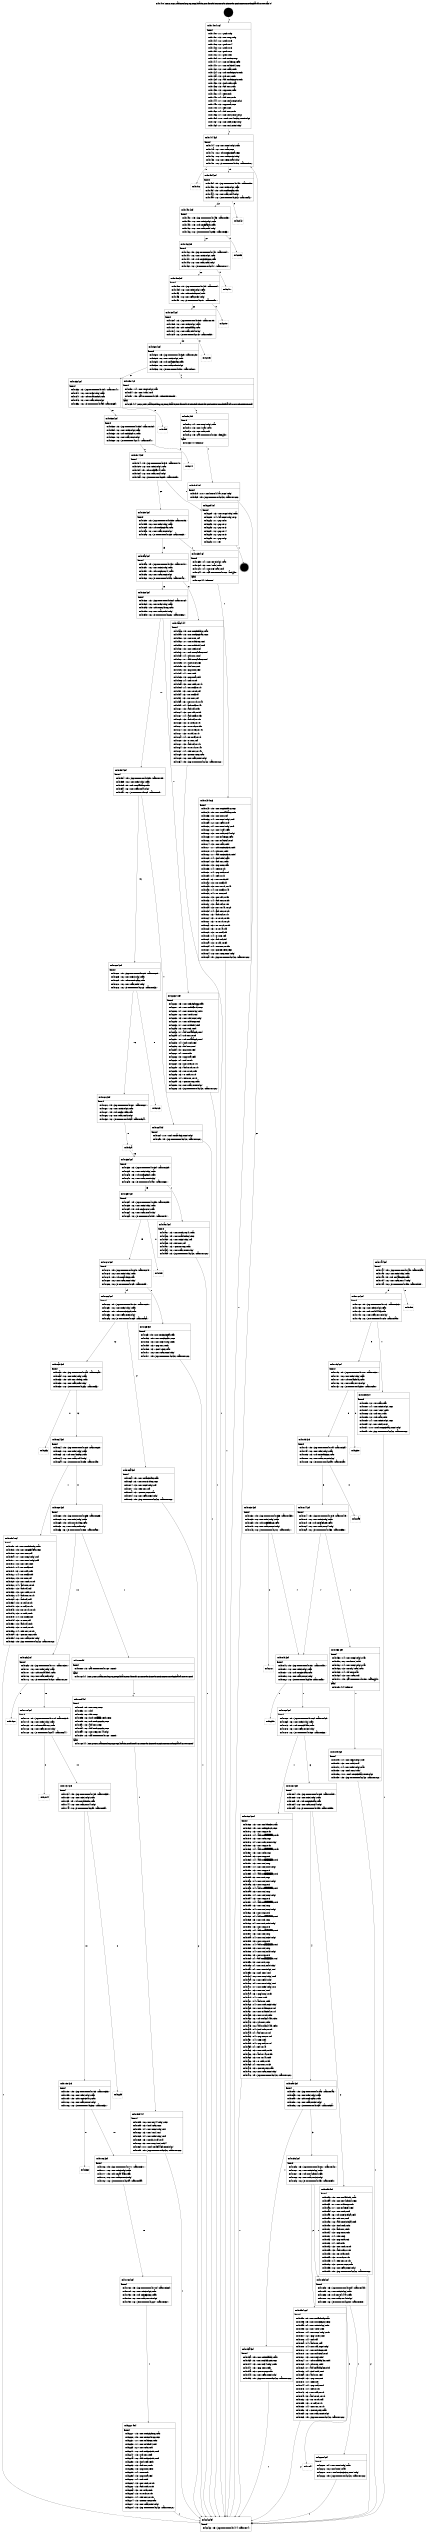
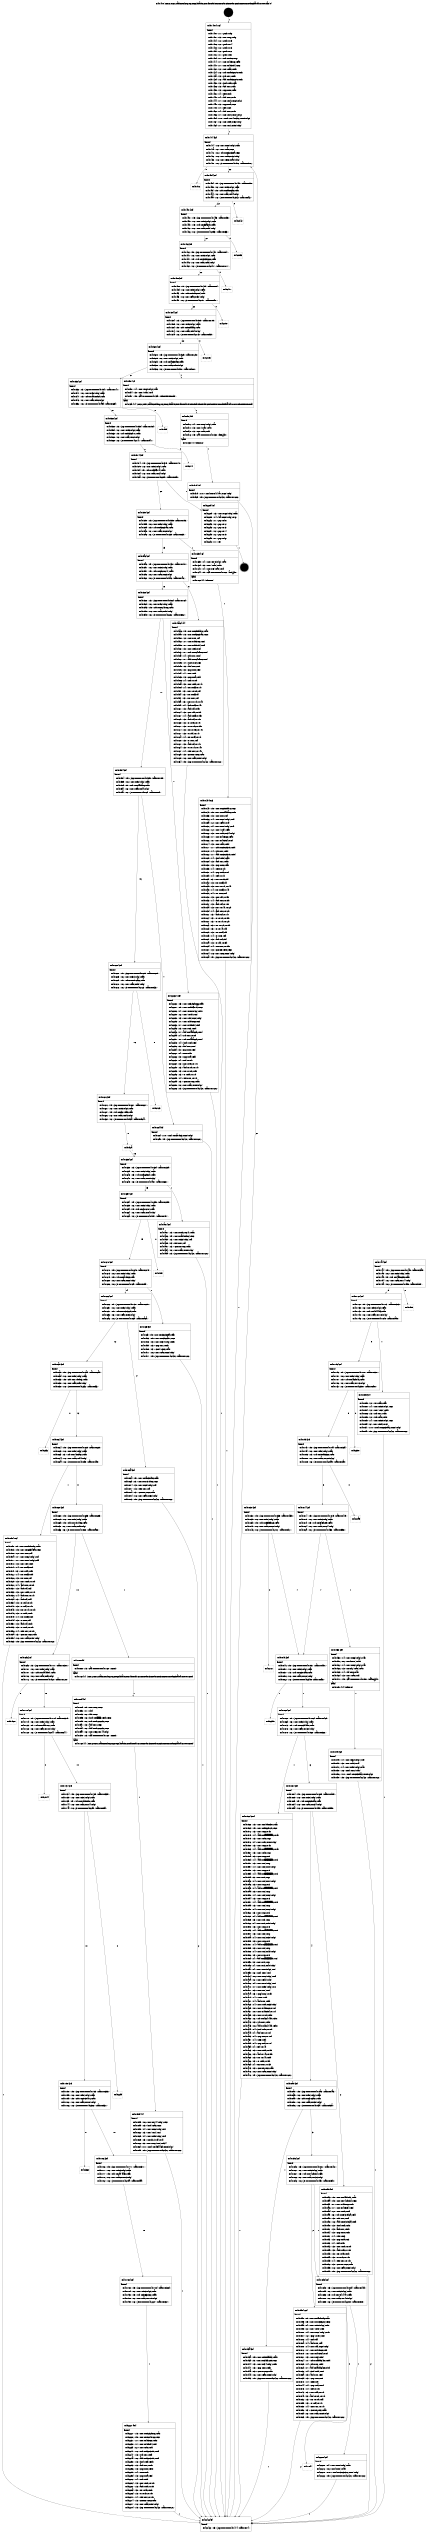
(230, 170) -> (230, 170)
